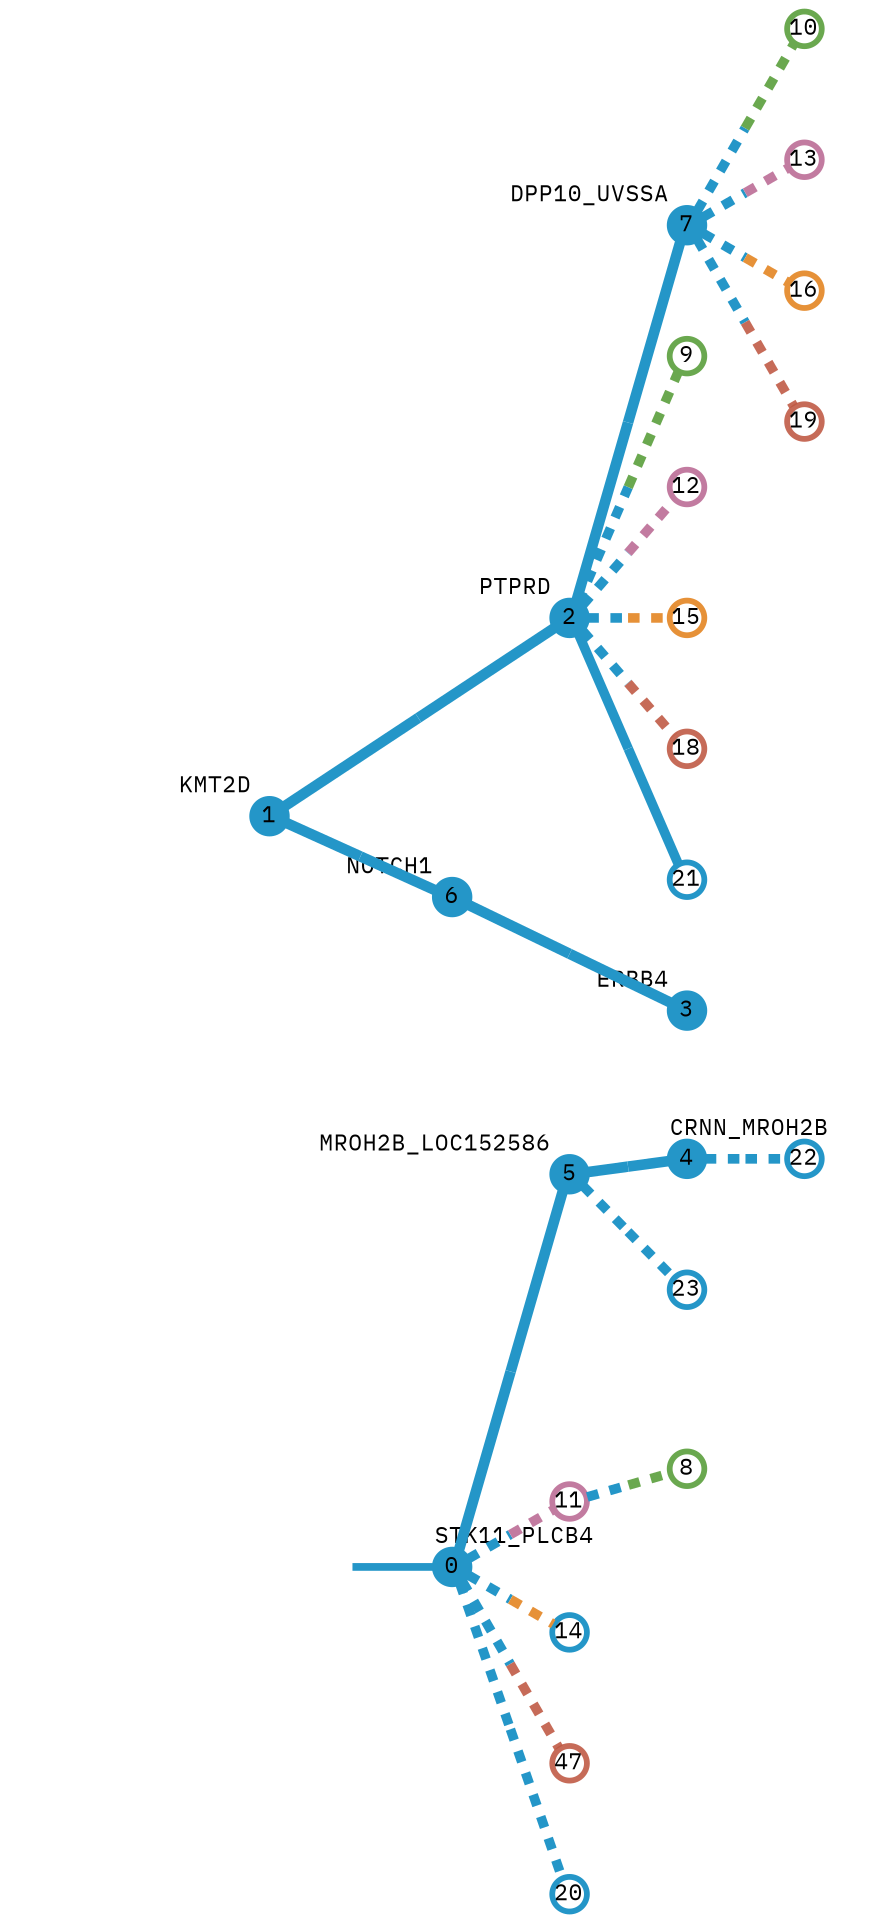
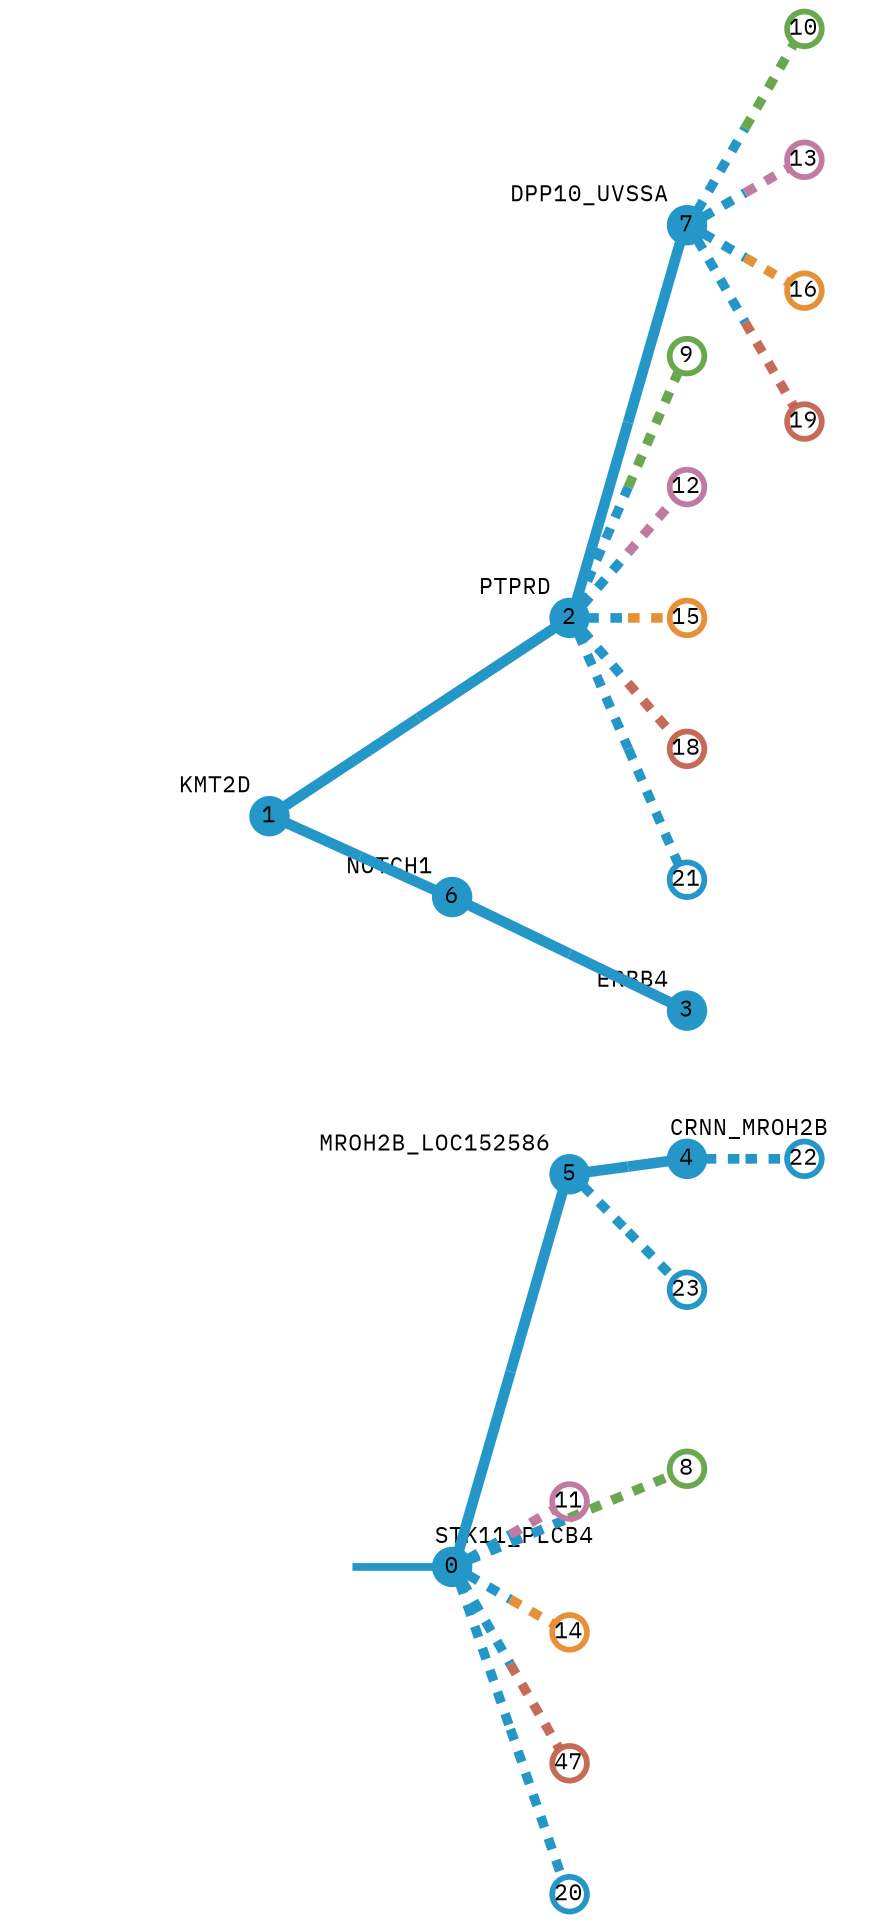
(628, 749) -> (628, 749)
(628, 1485) -> (569, 1518)
(570, 1632) -> (570, 1632)
